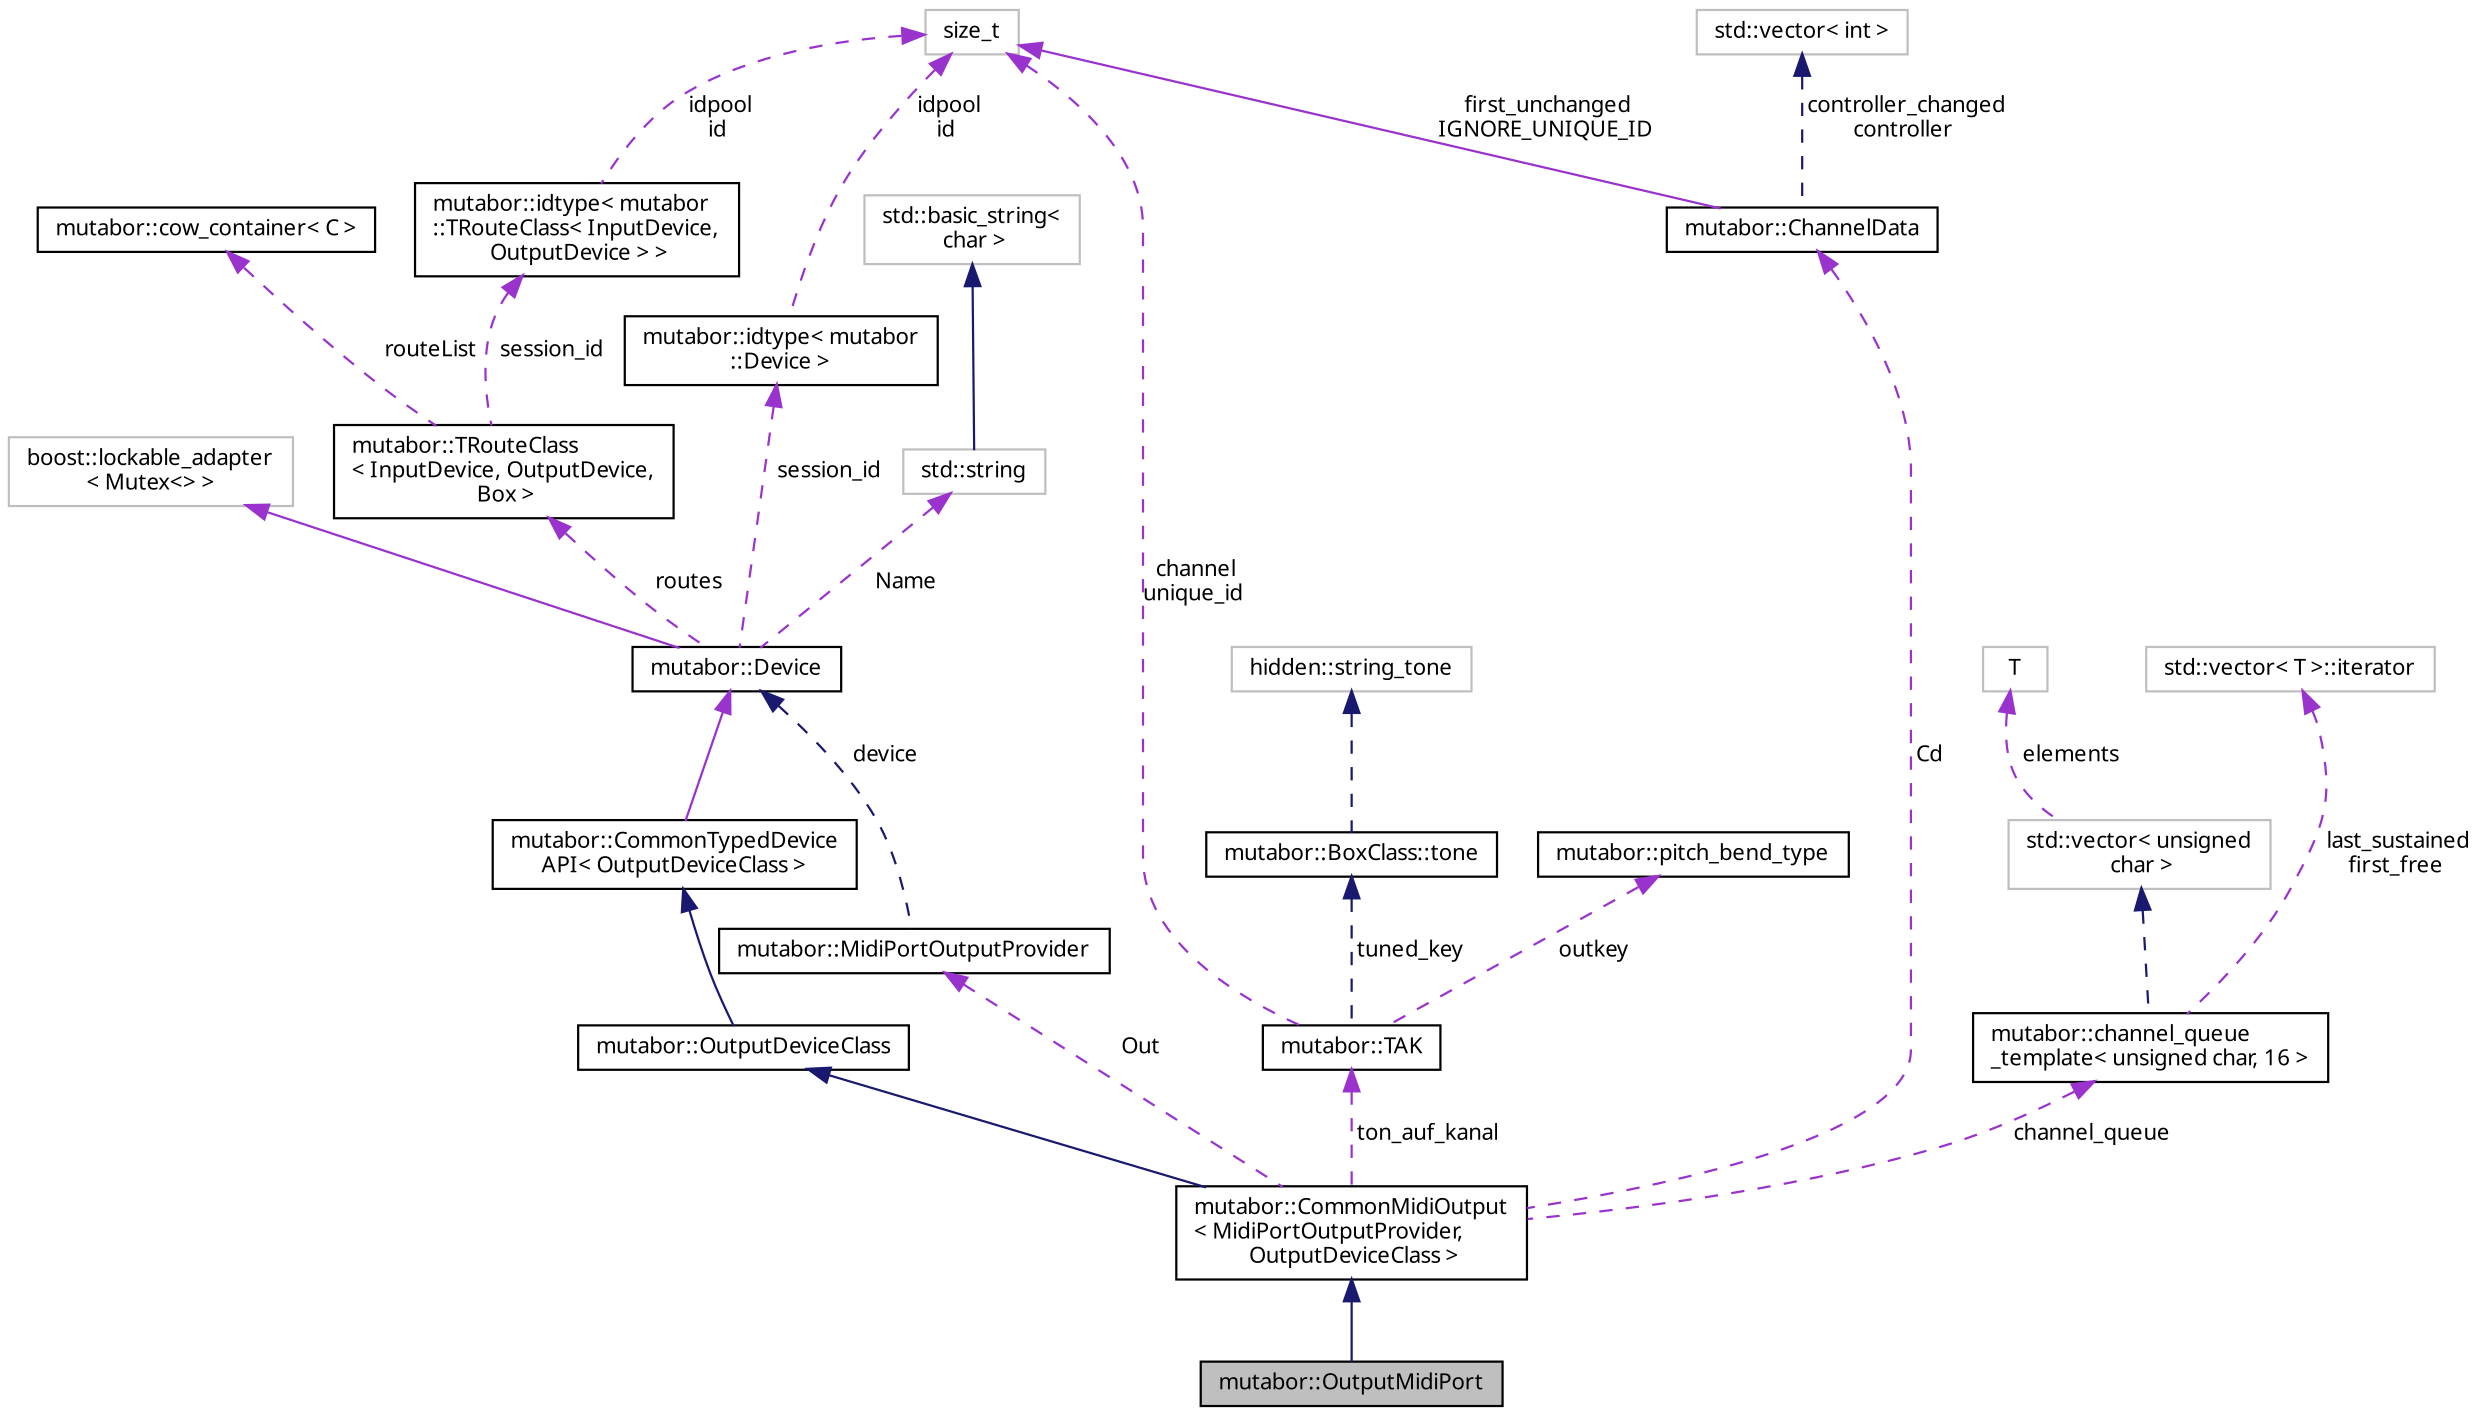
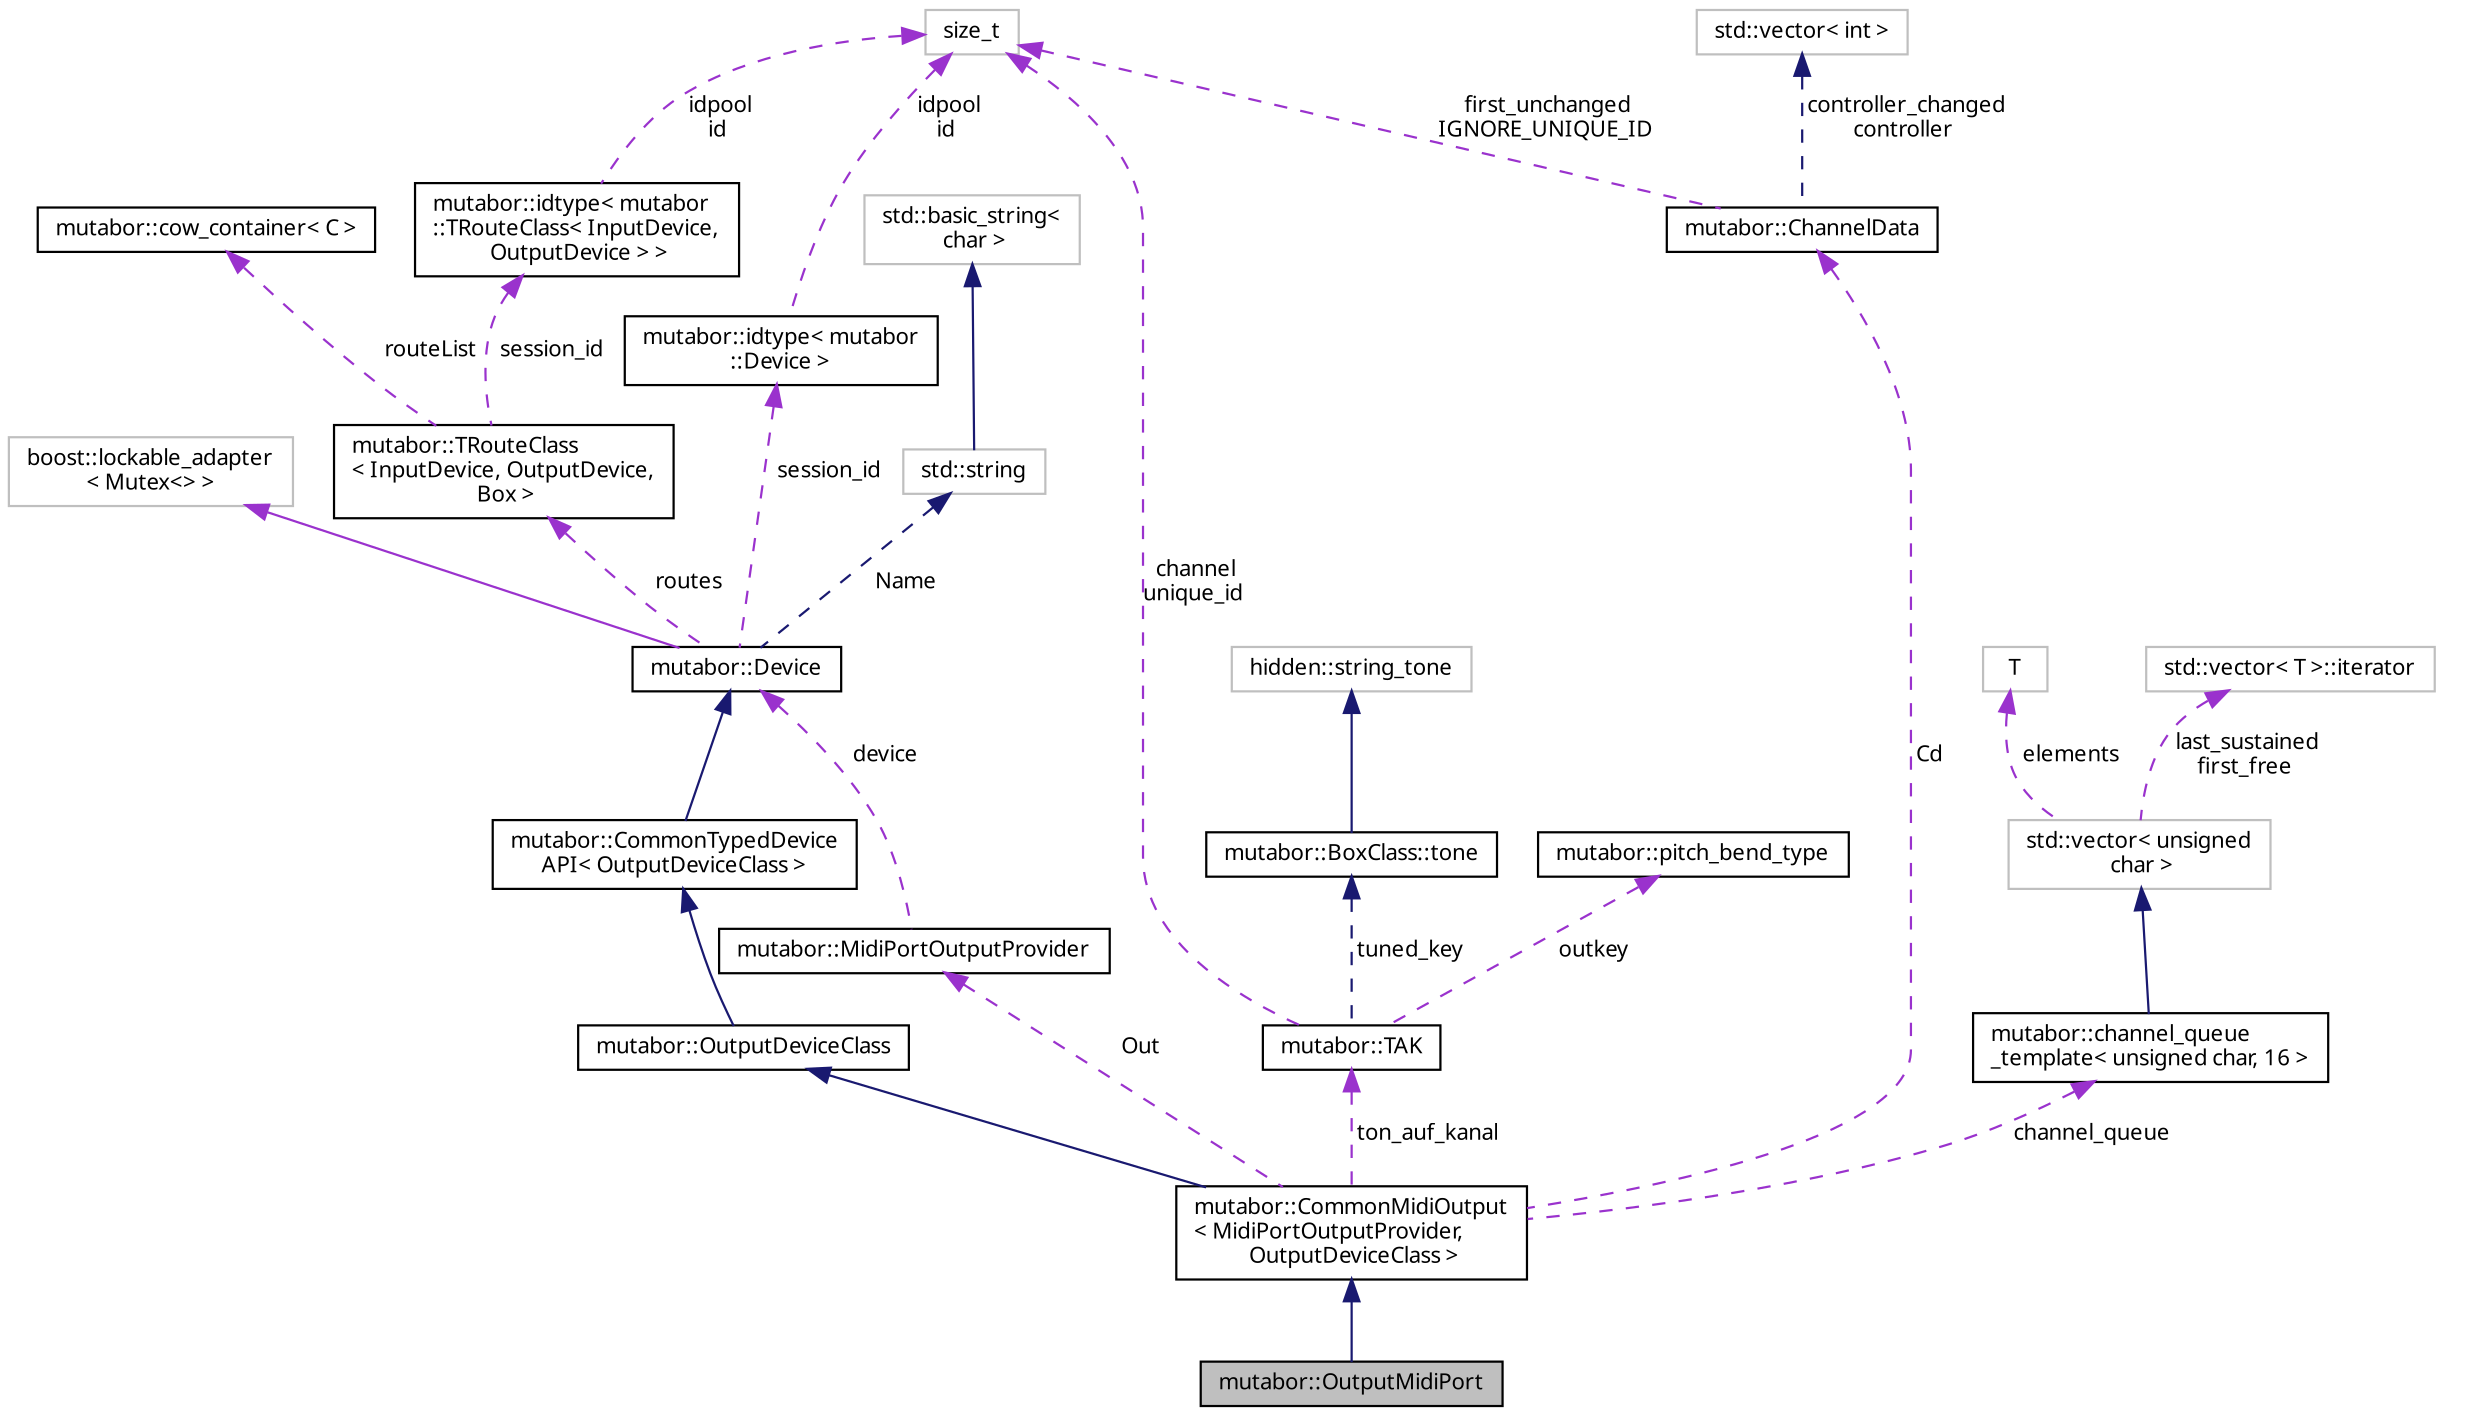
(1381, 129) -> (1381, 129)
(847, 578) -> (847, 578)
(704, 767) -> (704, 767)
(1352, 773) -> (1352, 773)
(867, 805) -> (867, 805)
(2296, 878) -> (2158, 751)
(2146, 962) -> (2146, 962)
